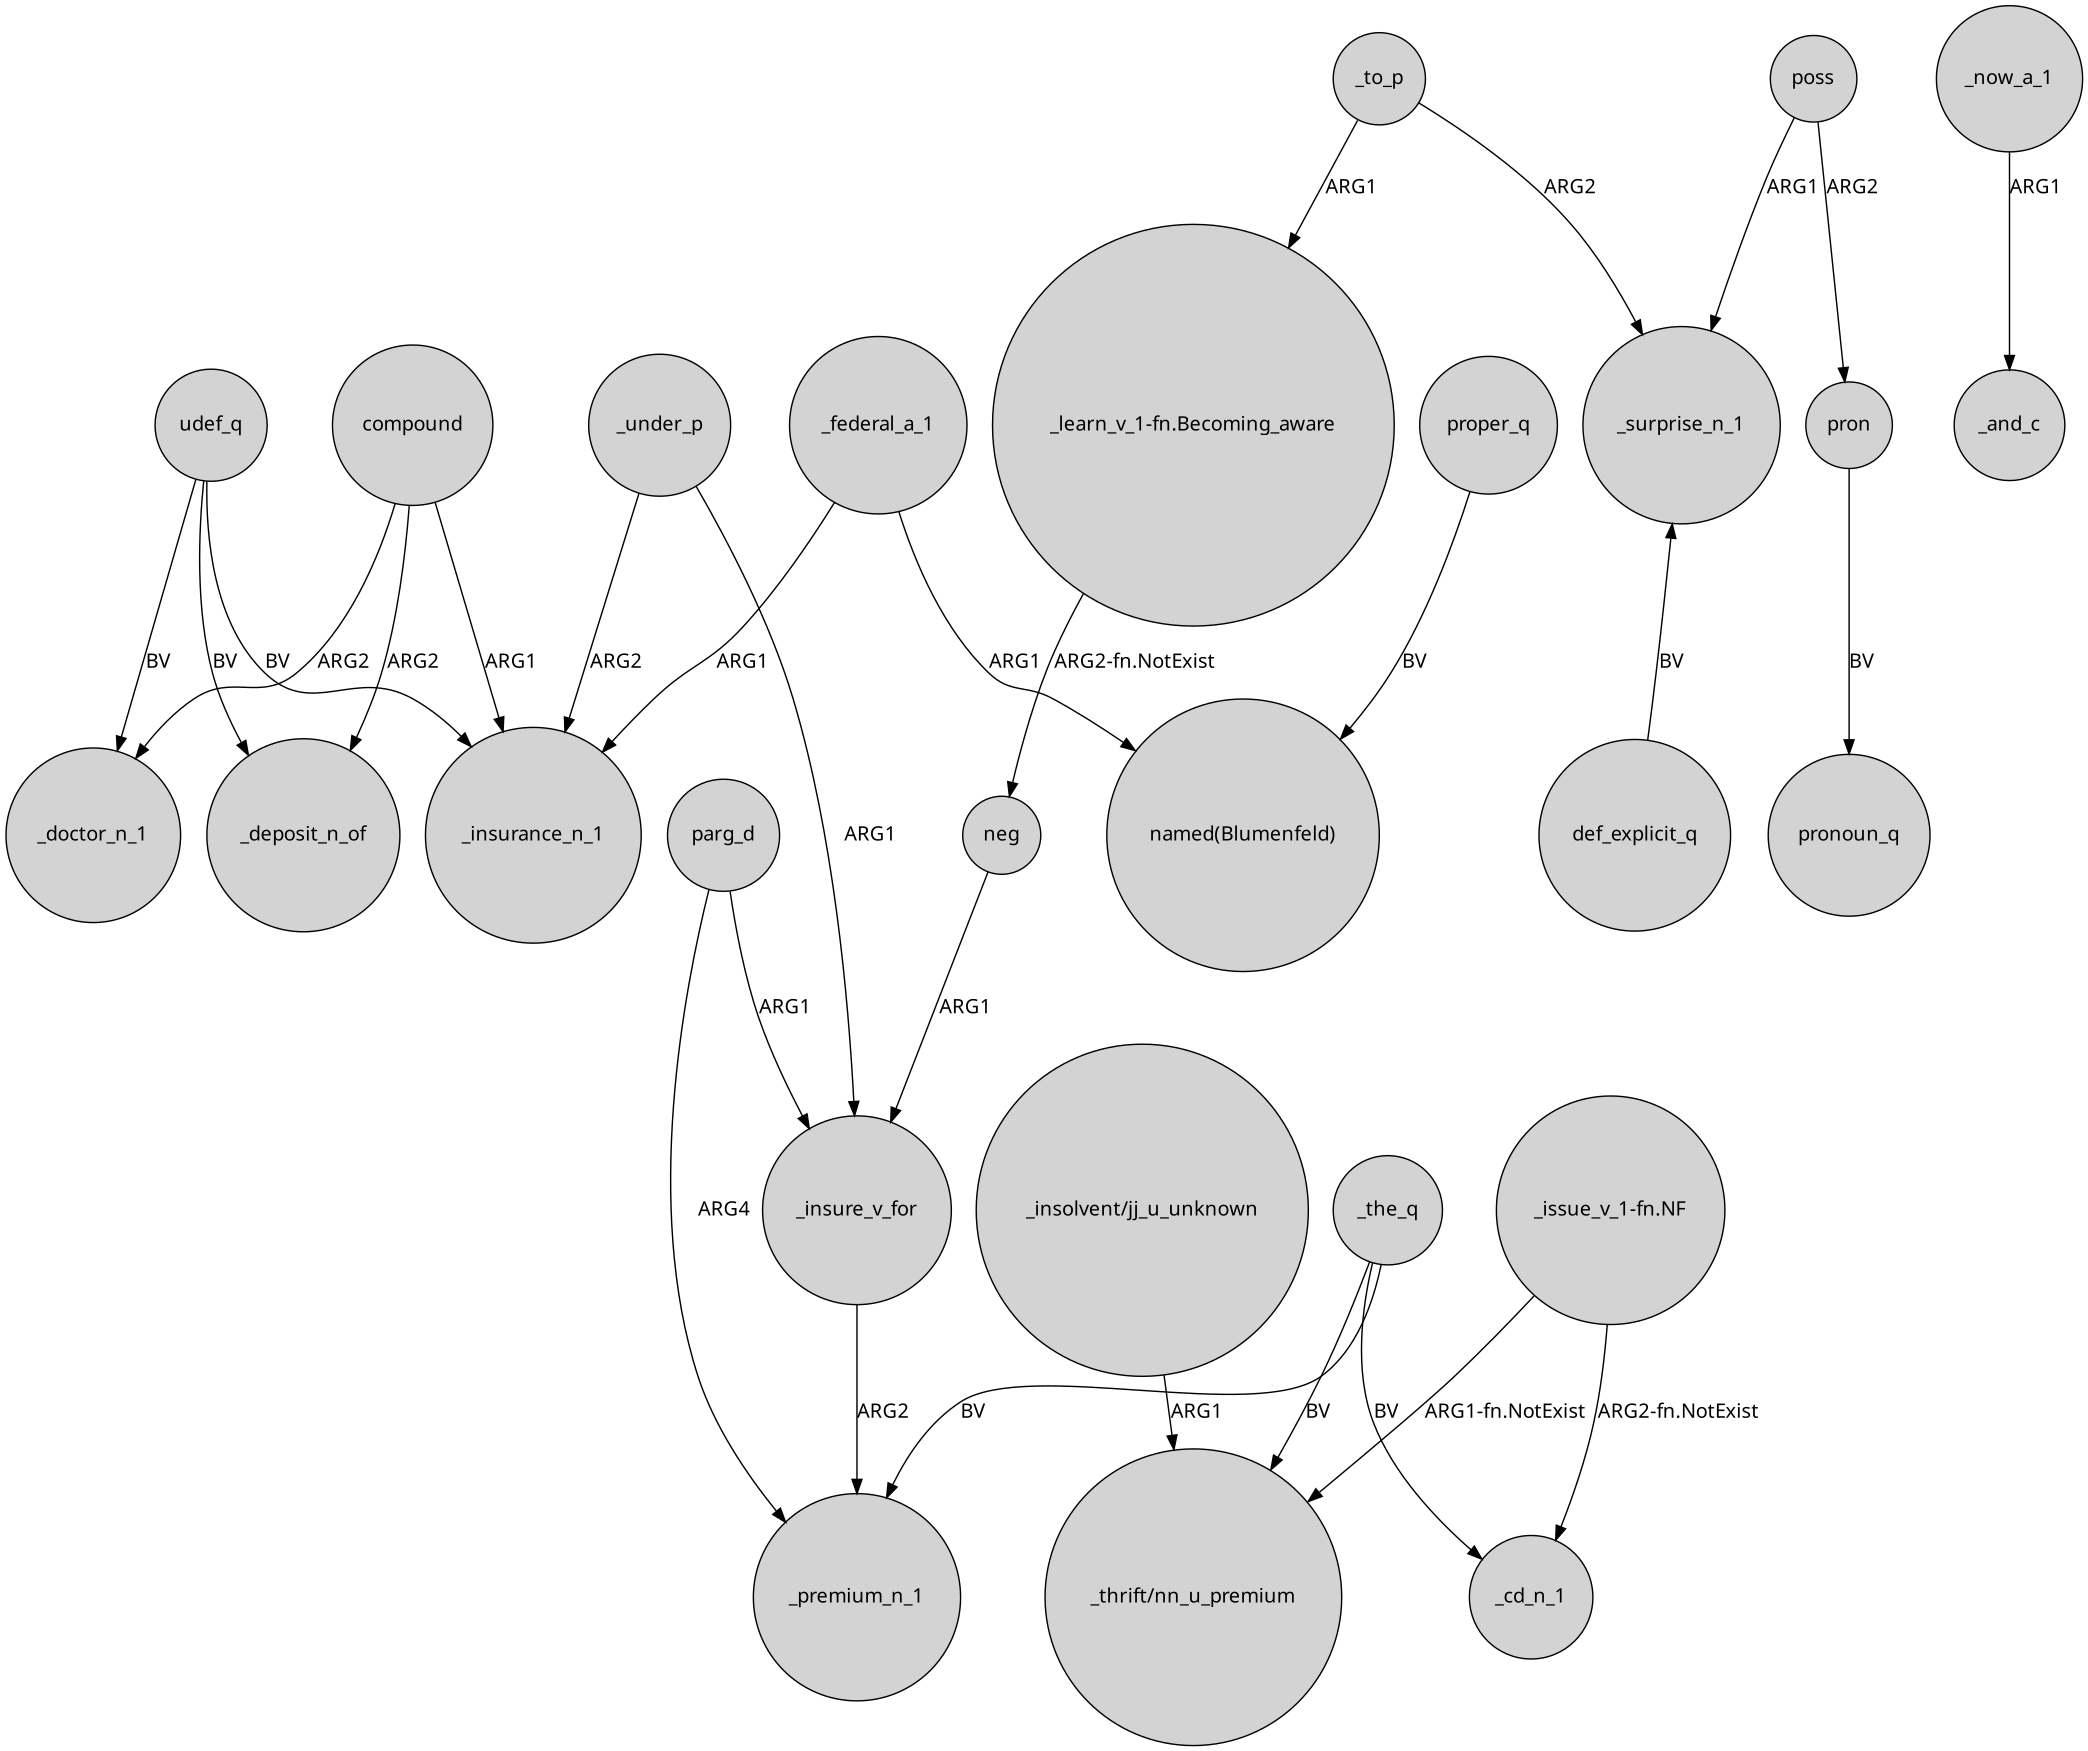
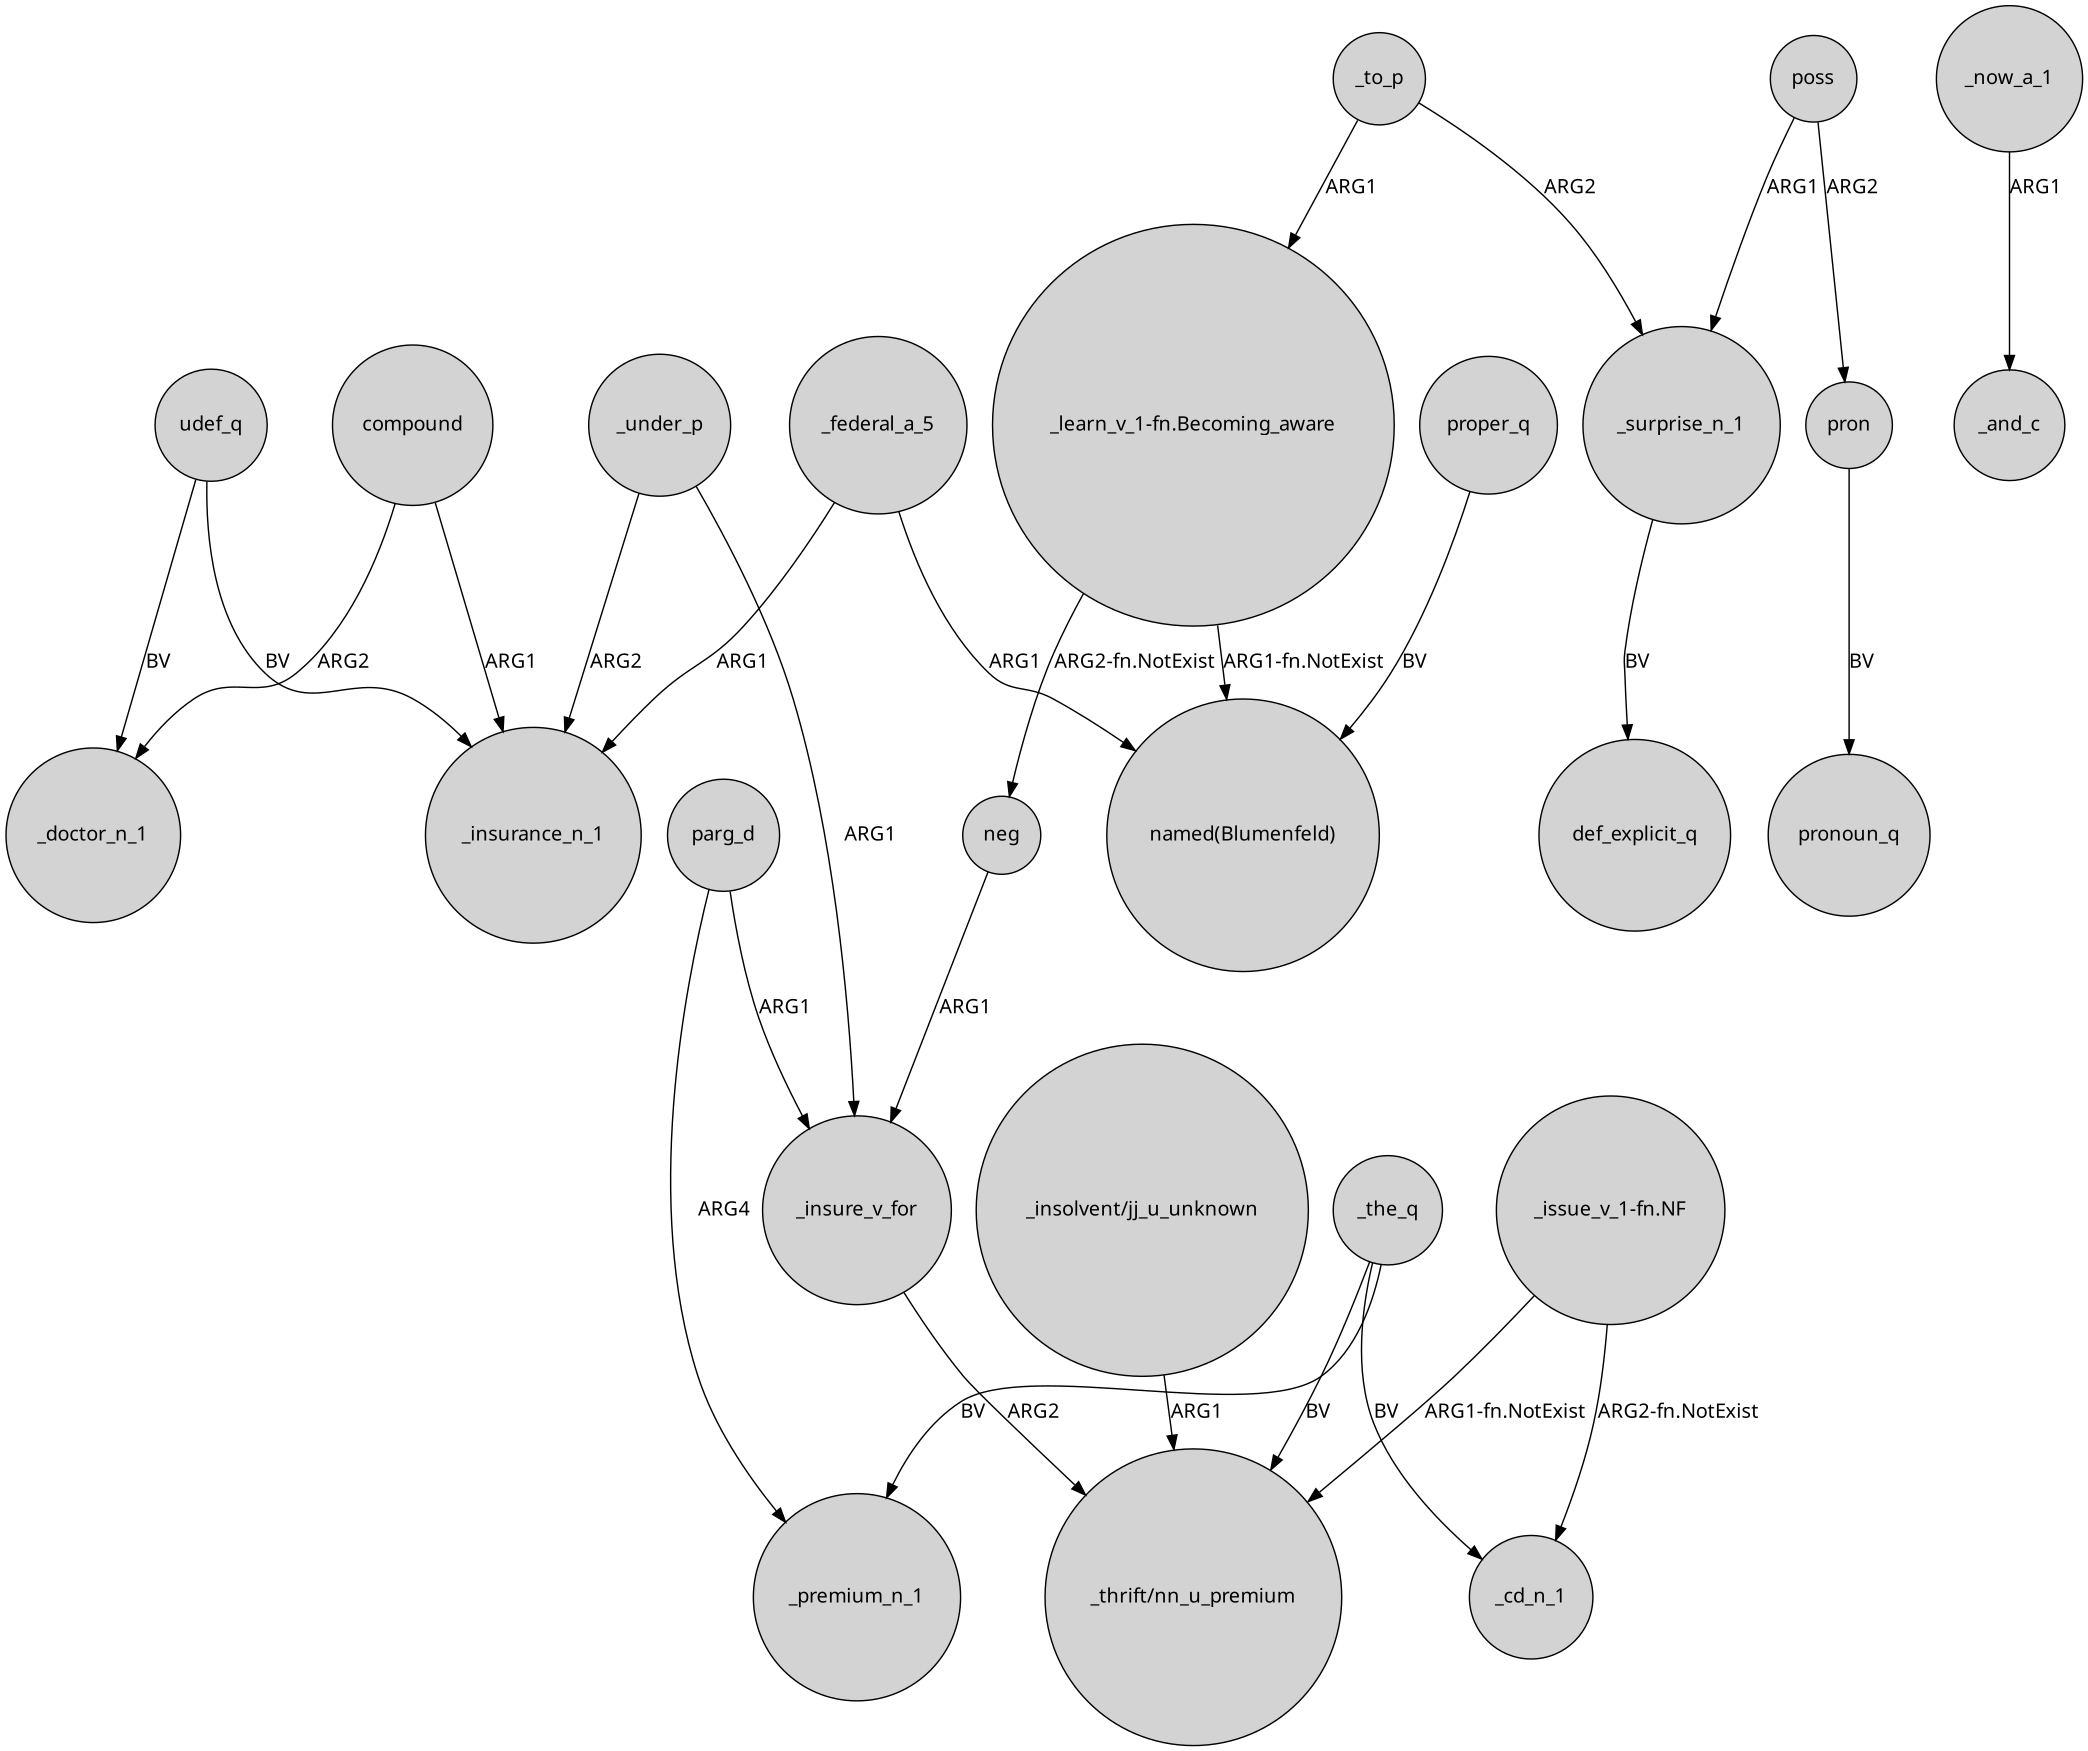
(878, 425) -> (878, 425)
(1660, 639) -> (1629, 621)
none -> (1221, 655)
(303, 835) -> none
(857, 1392) -> (972, 1386)
